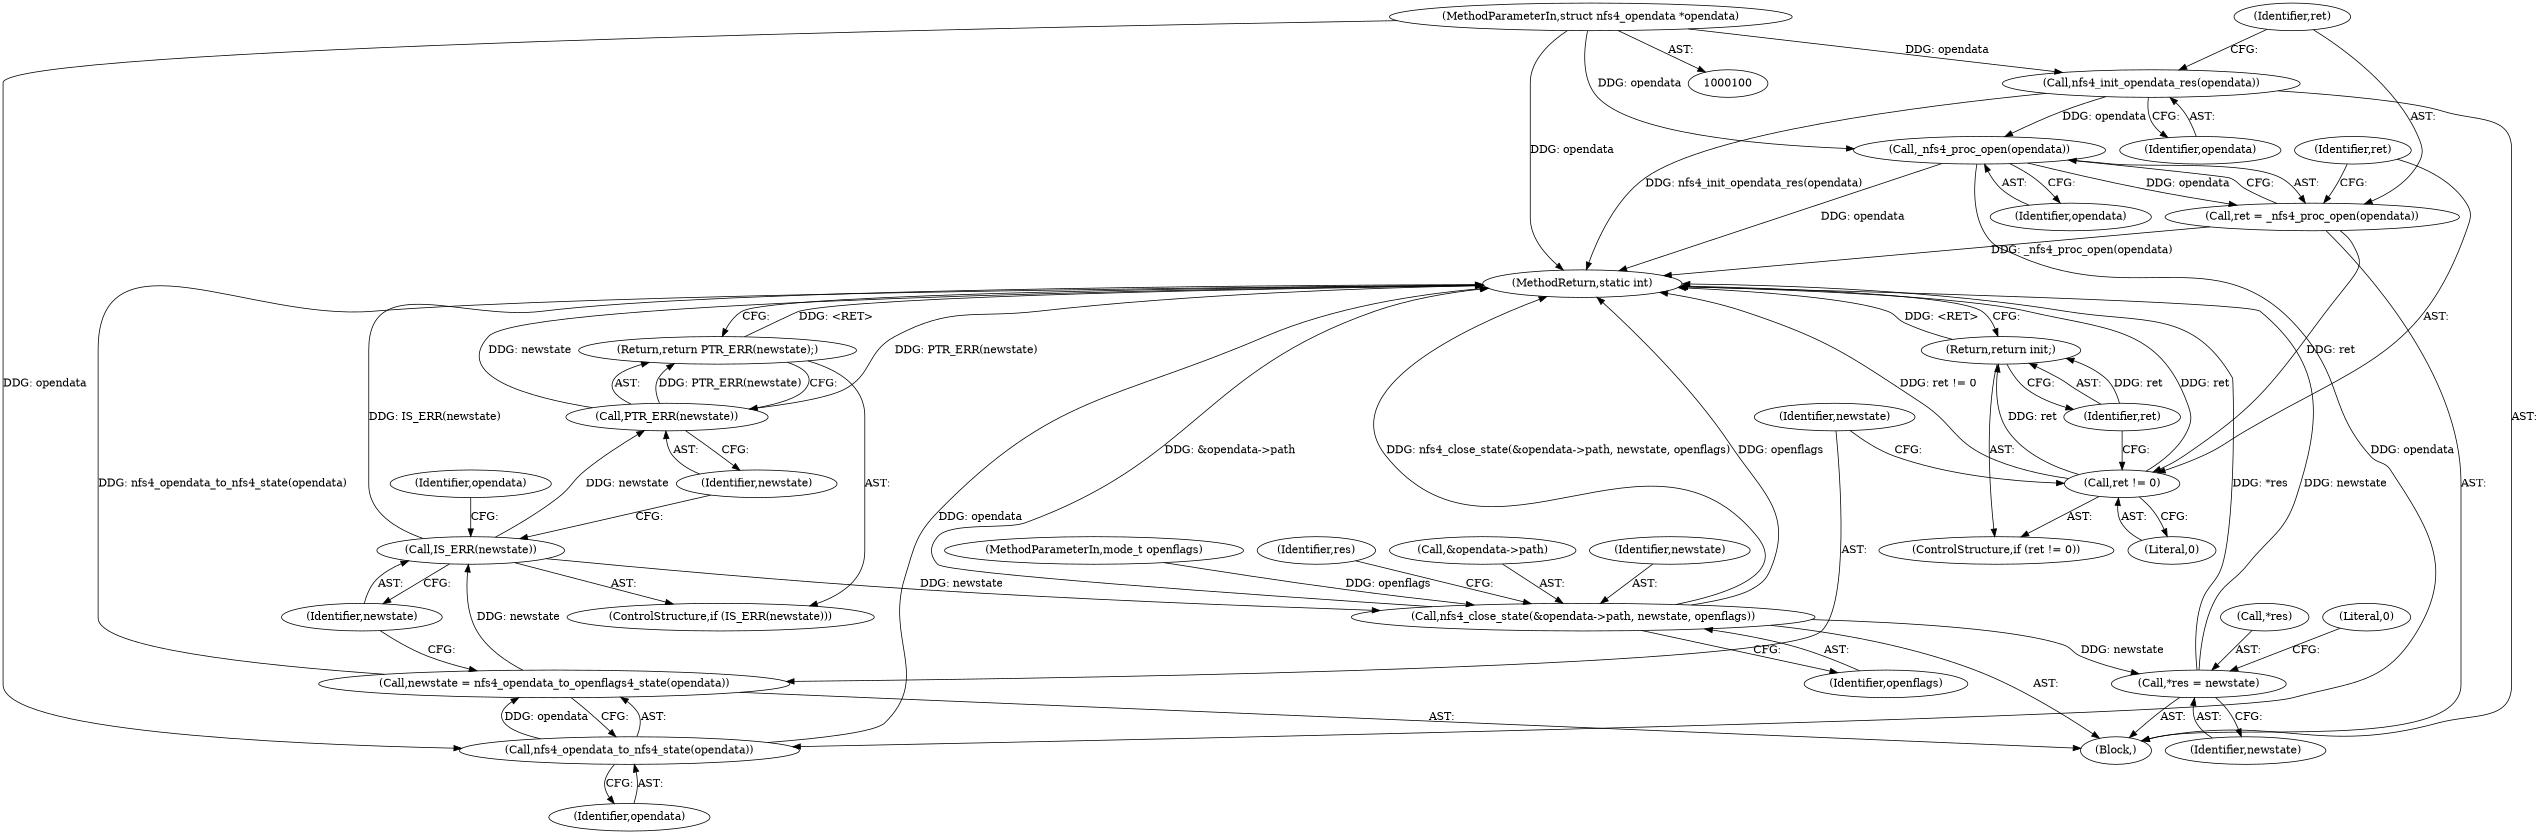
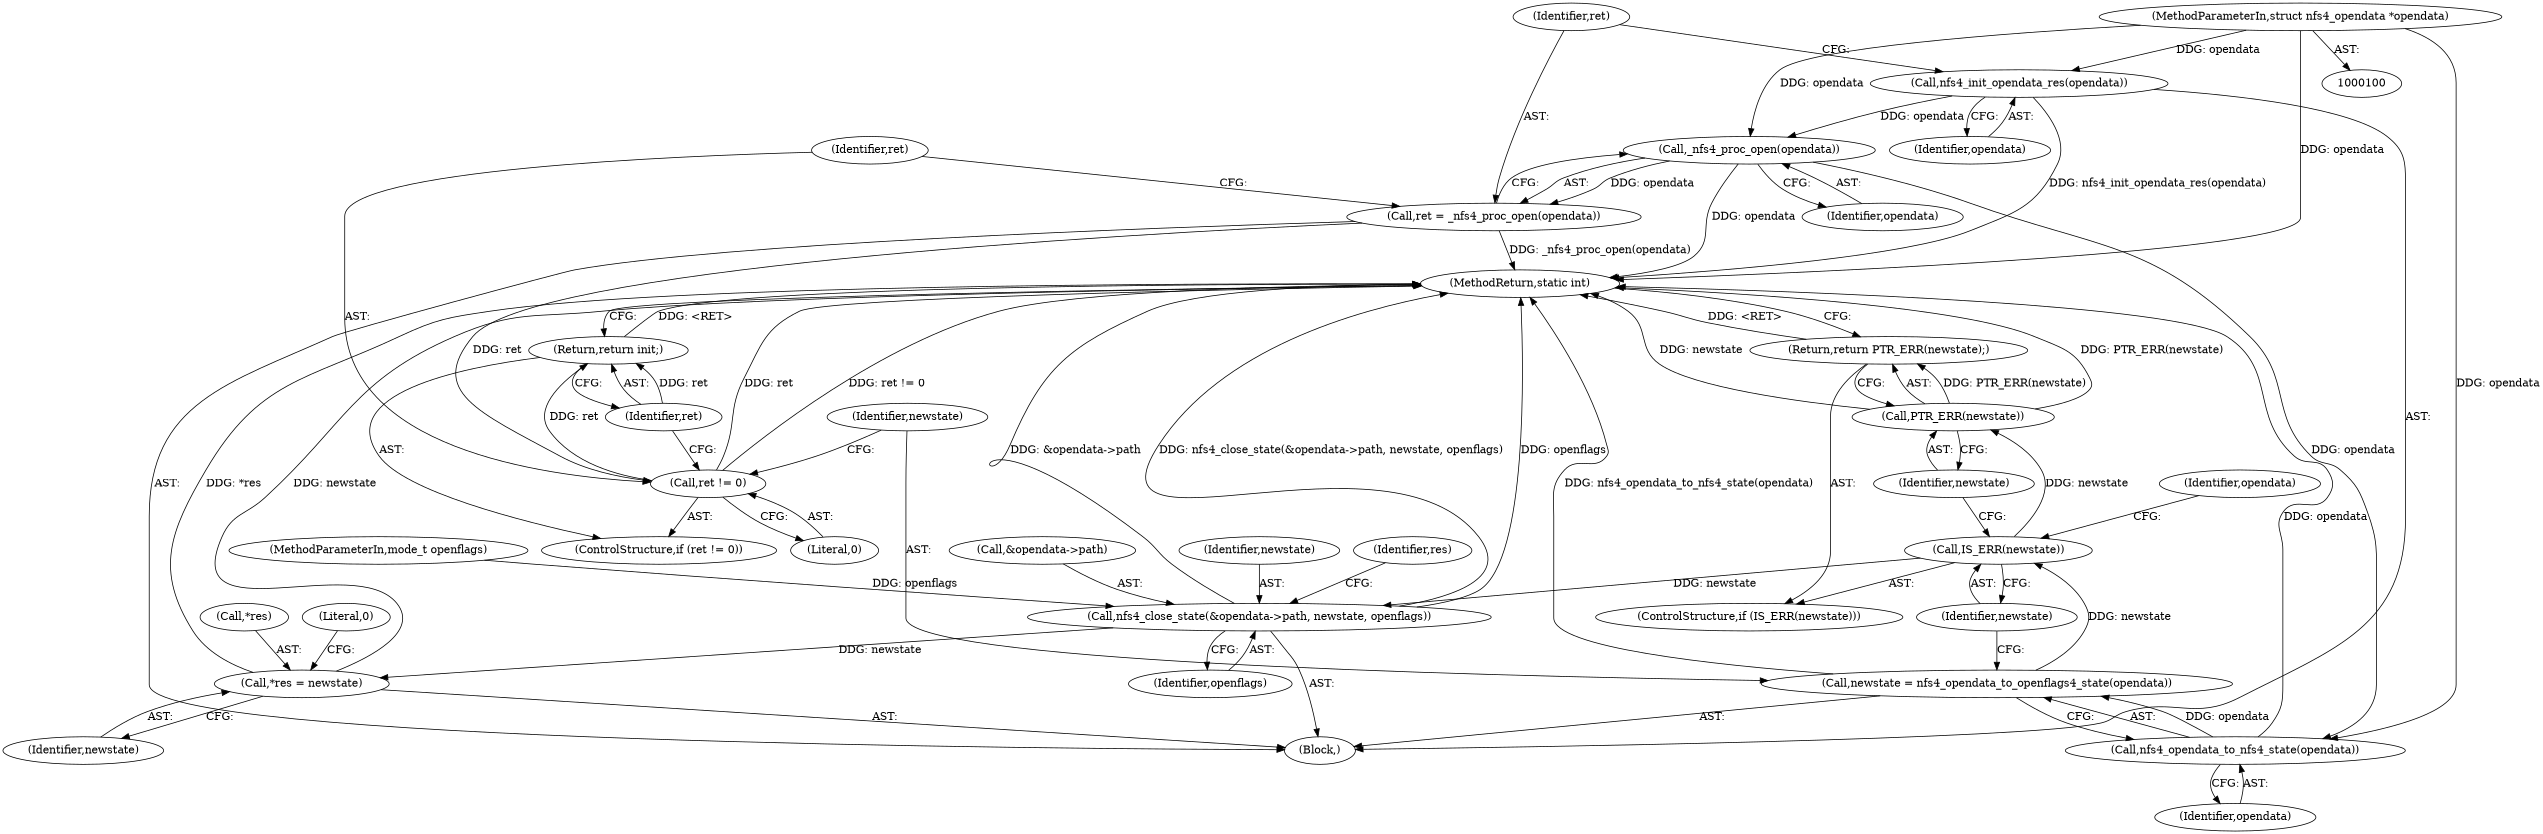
(597, 306) -> none
